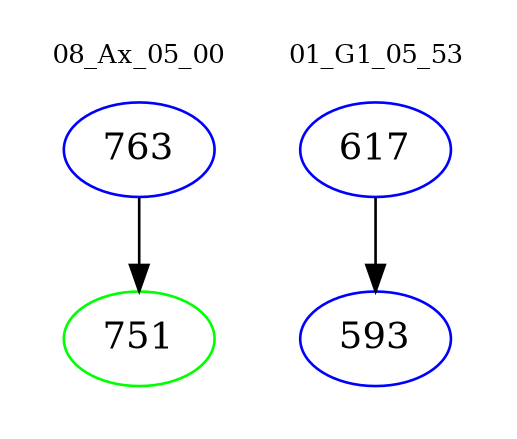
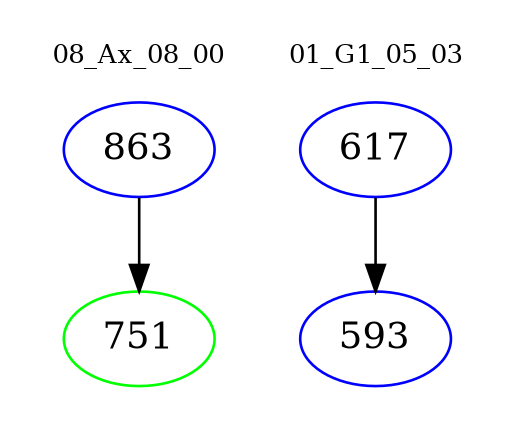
(139, 56) -> (139, 56)
(377, 56) -> (377, 56)
(139, 150) -> (139, 150)
